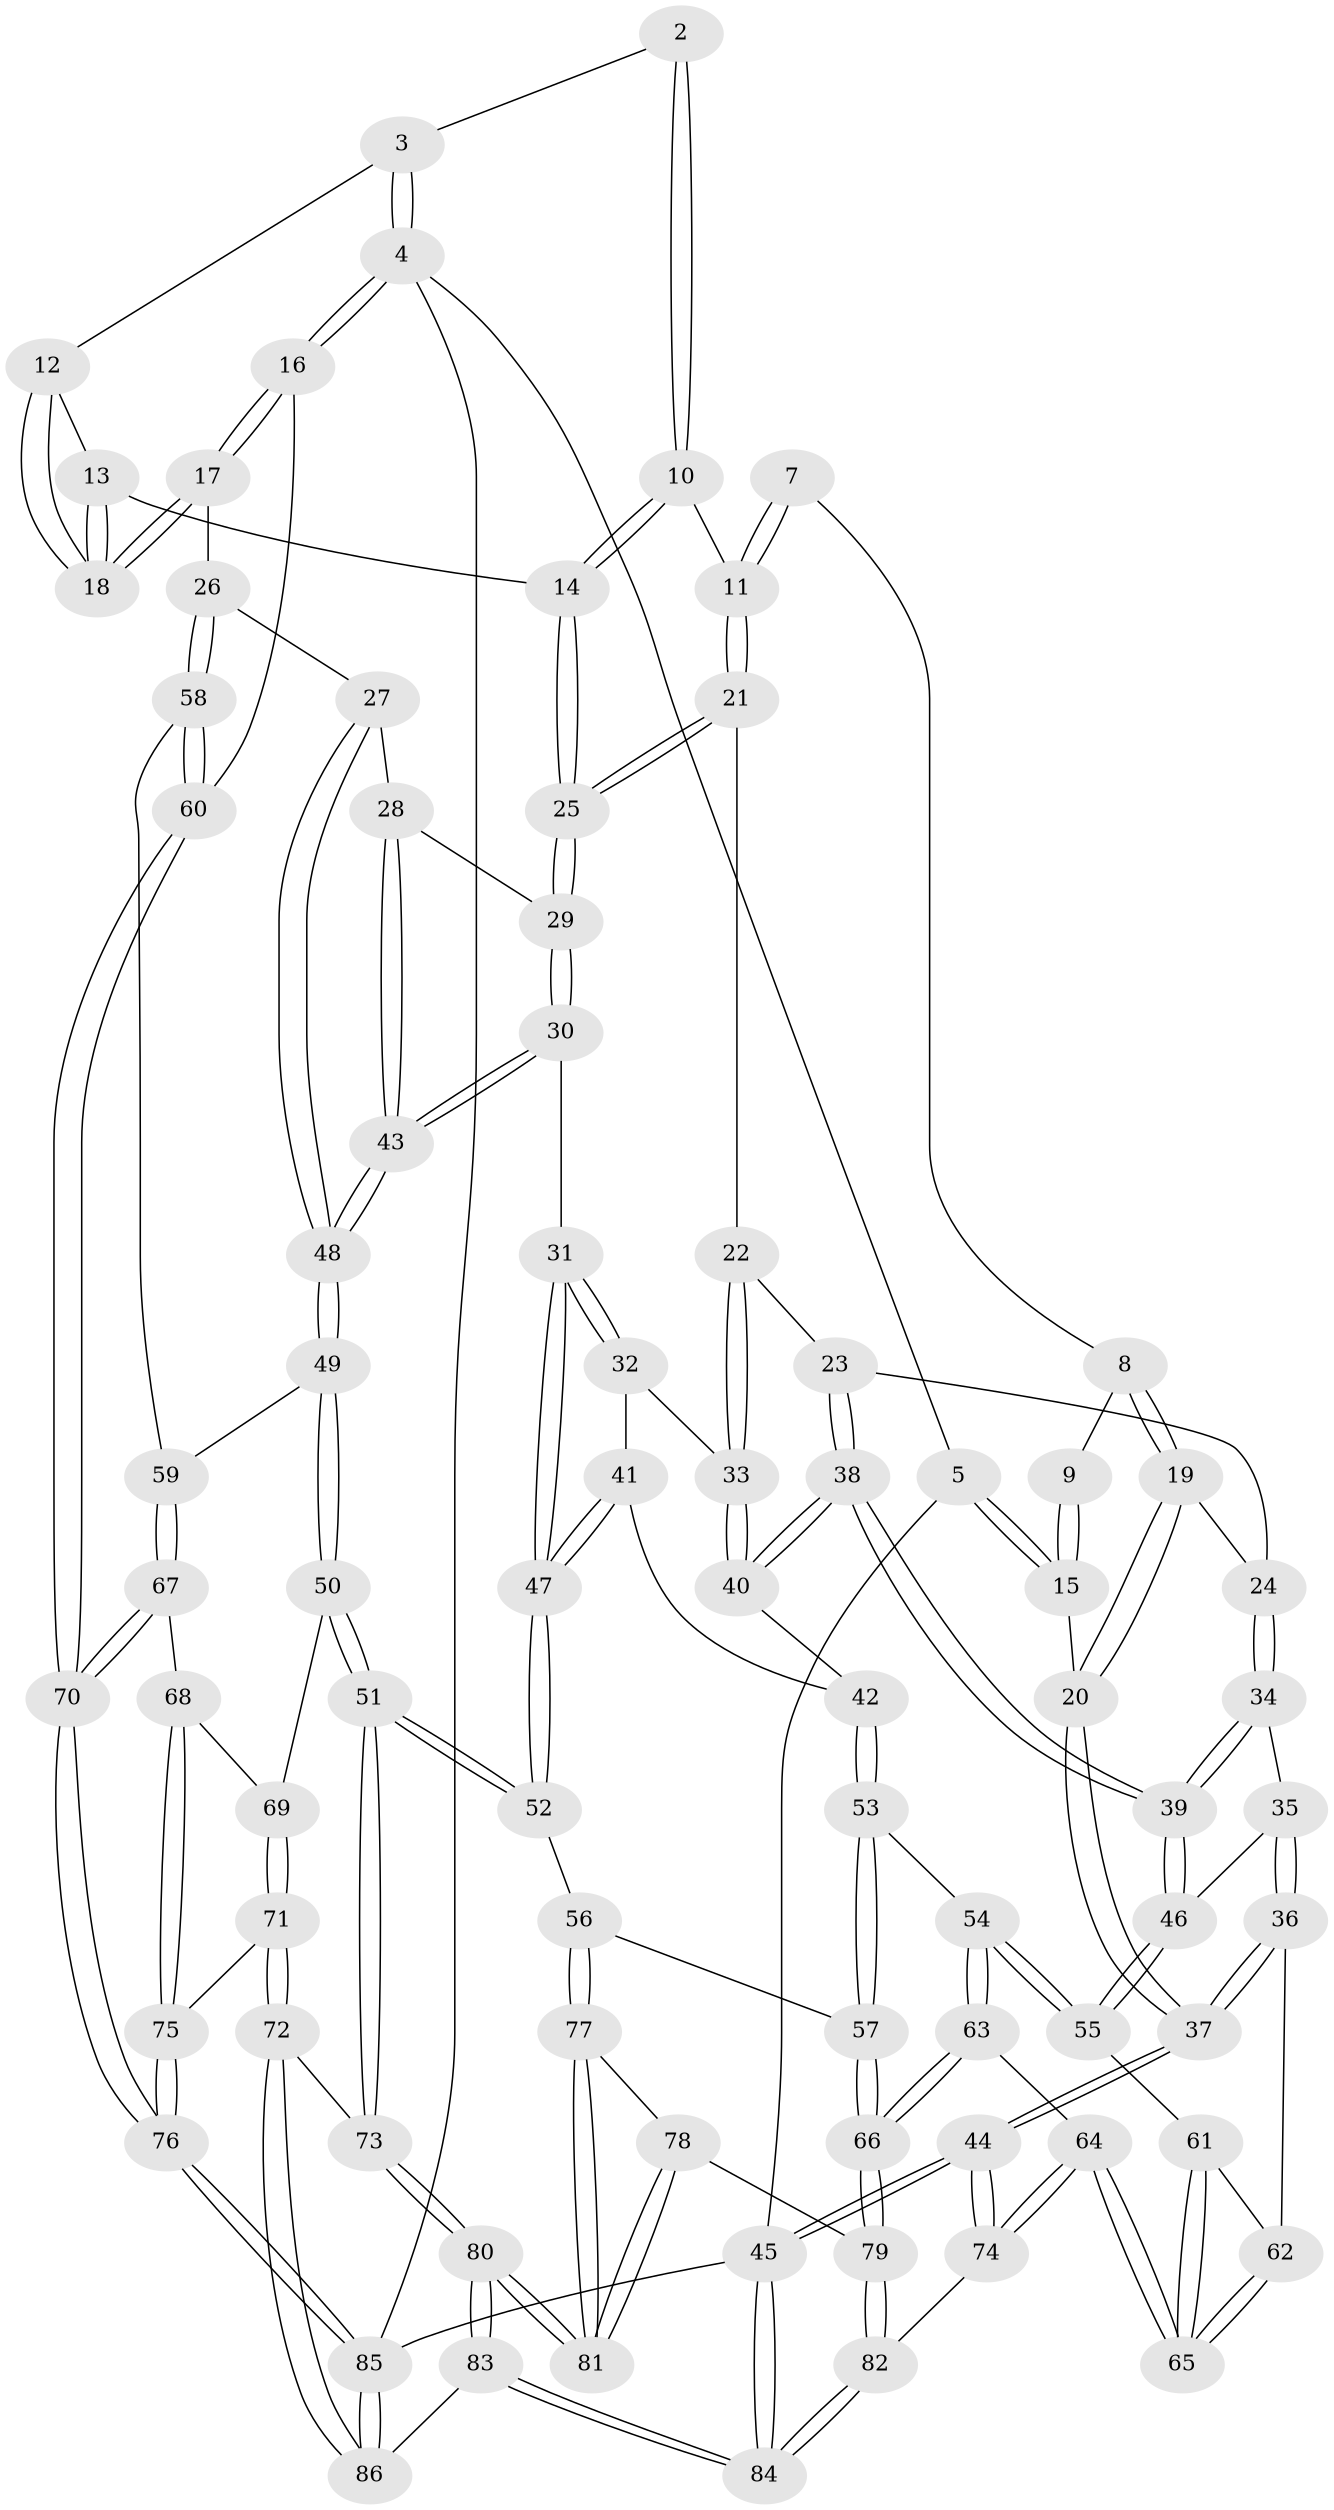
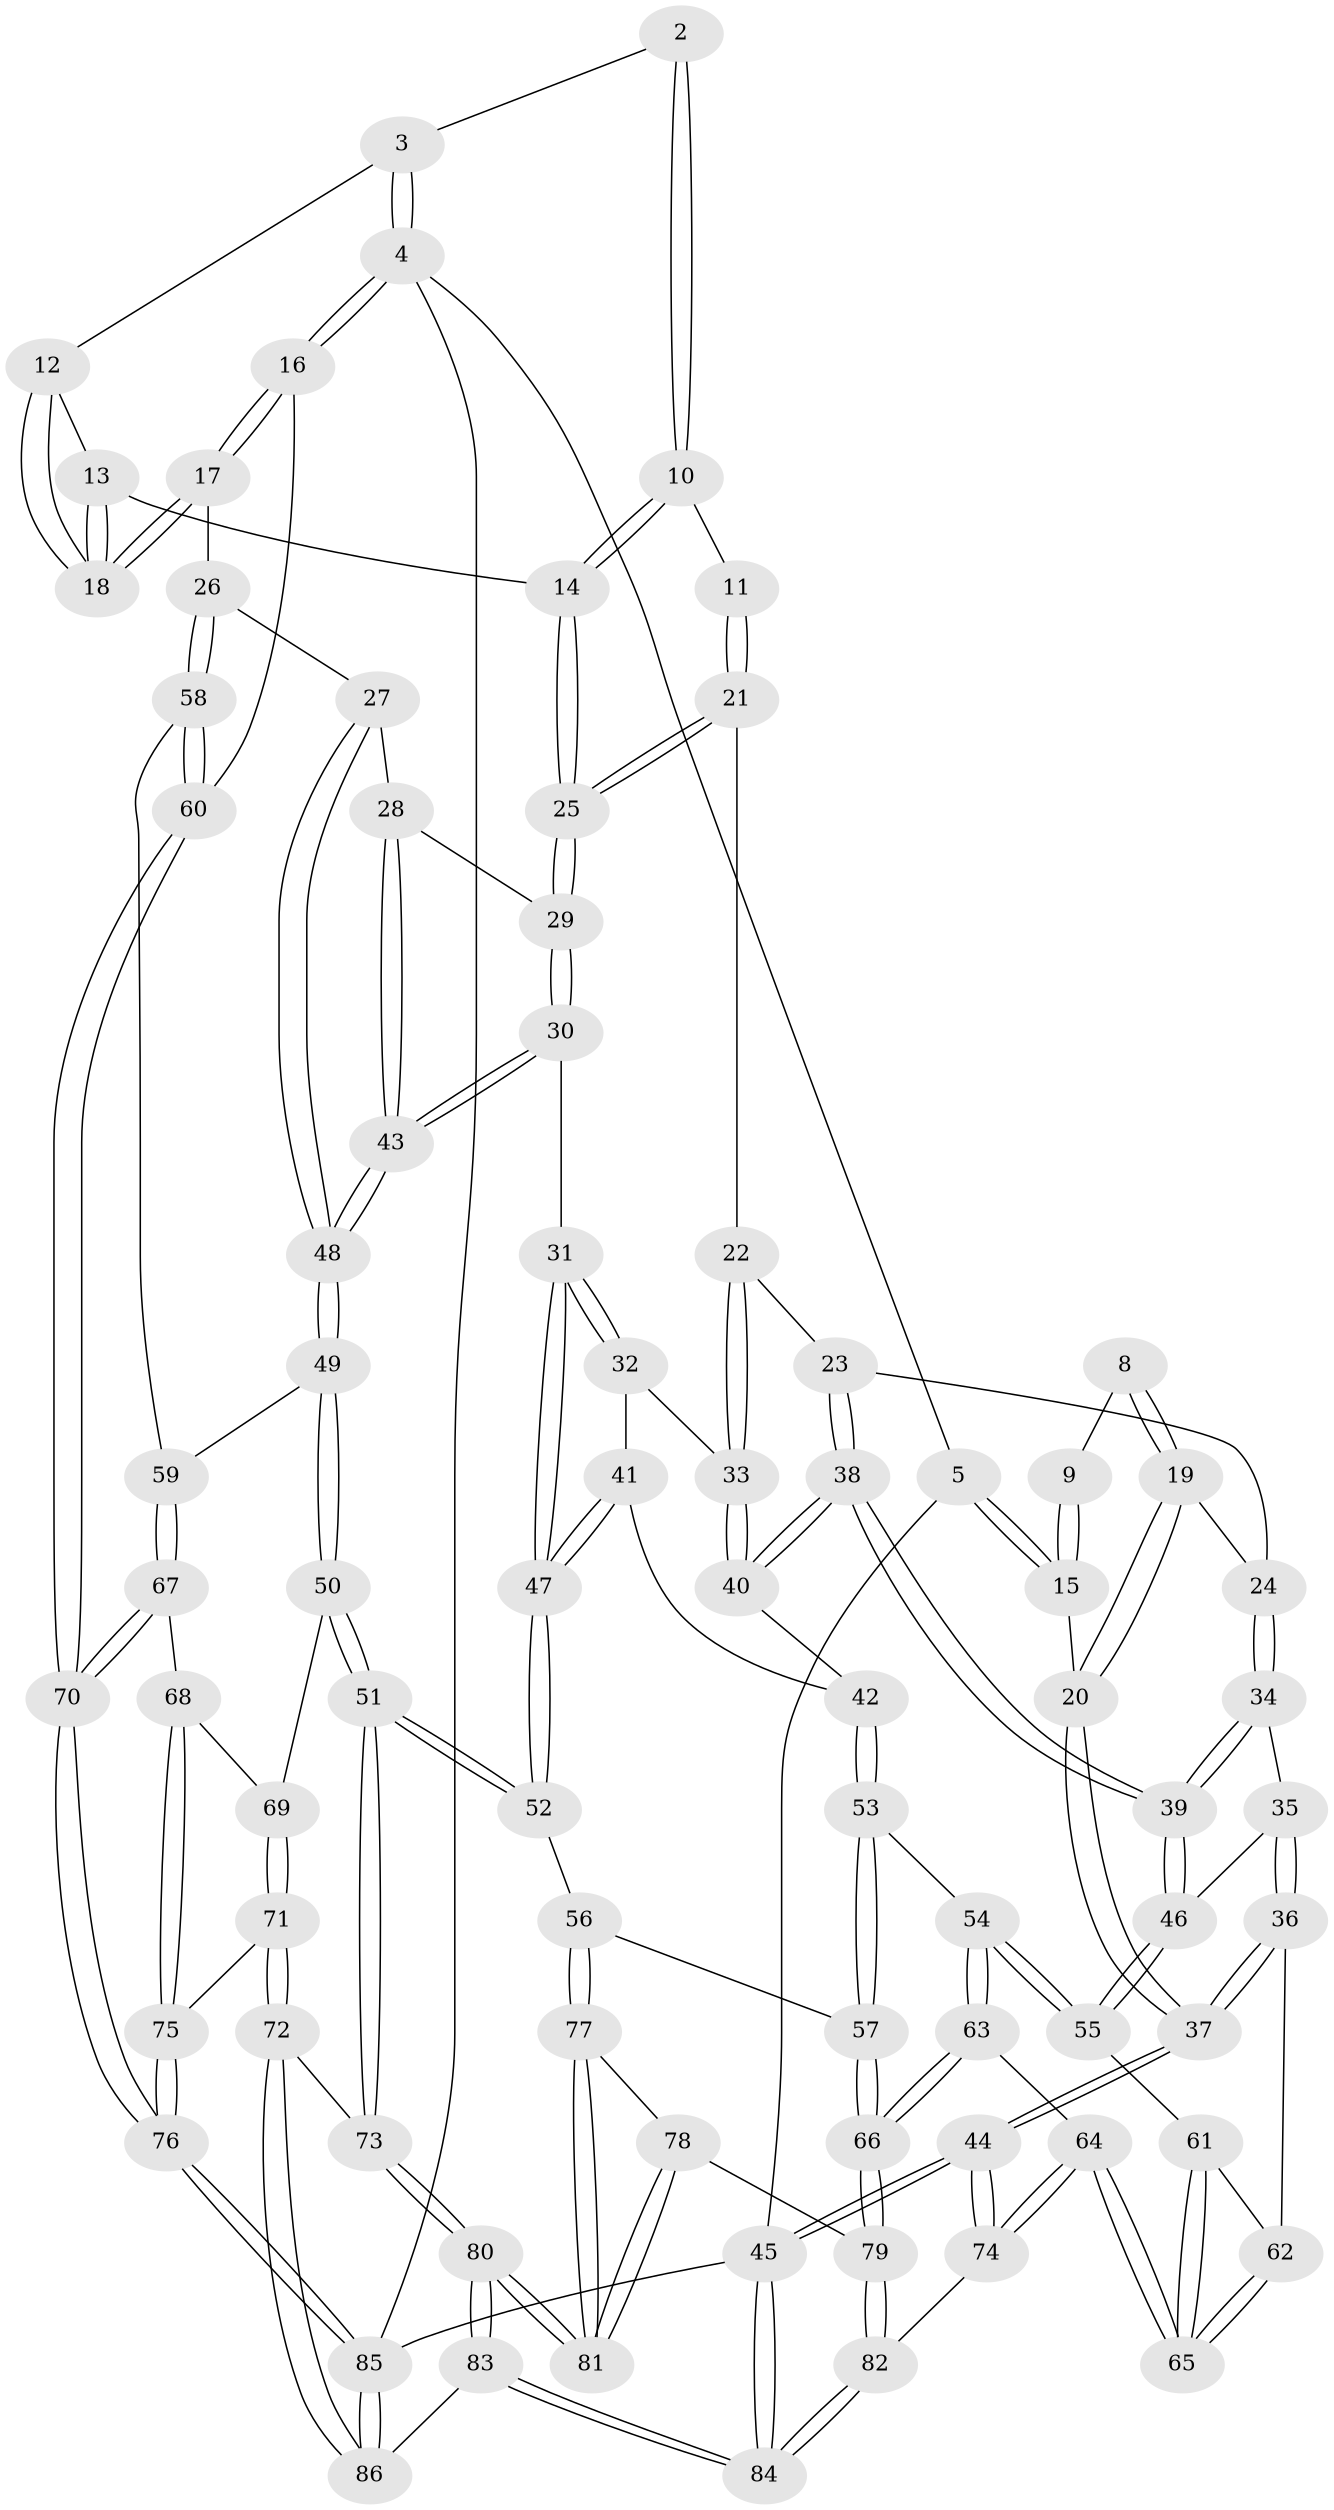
(792, 478) -> none
